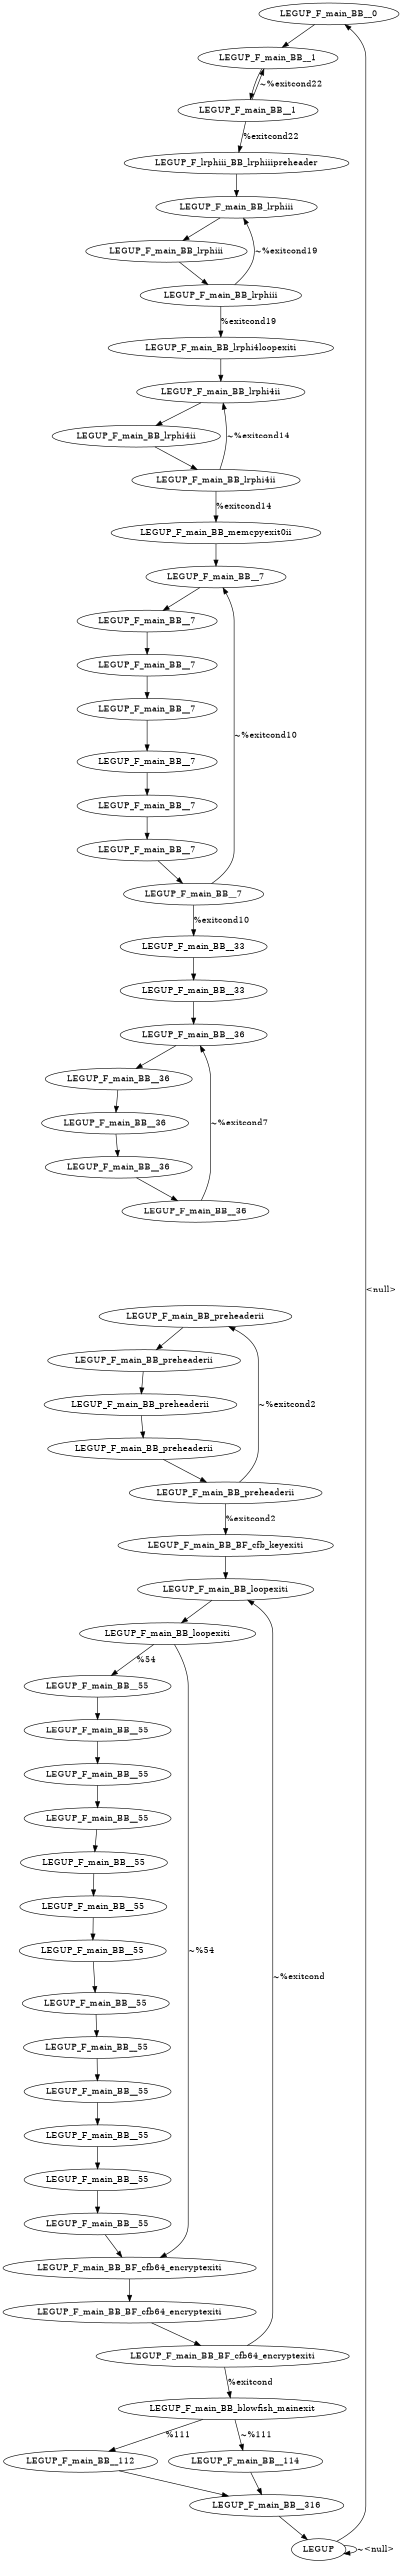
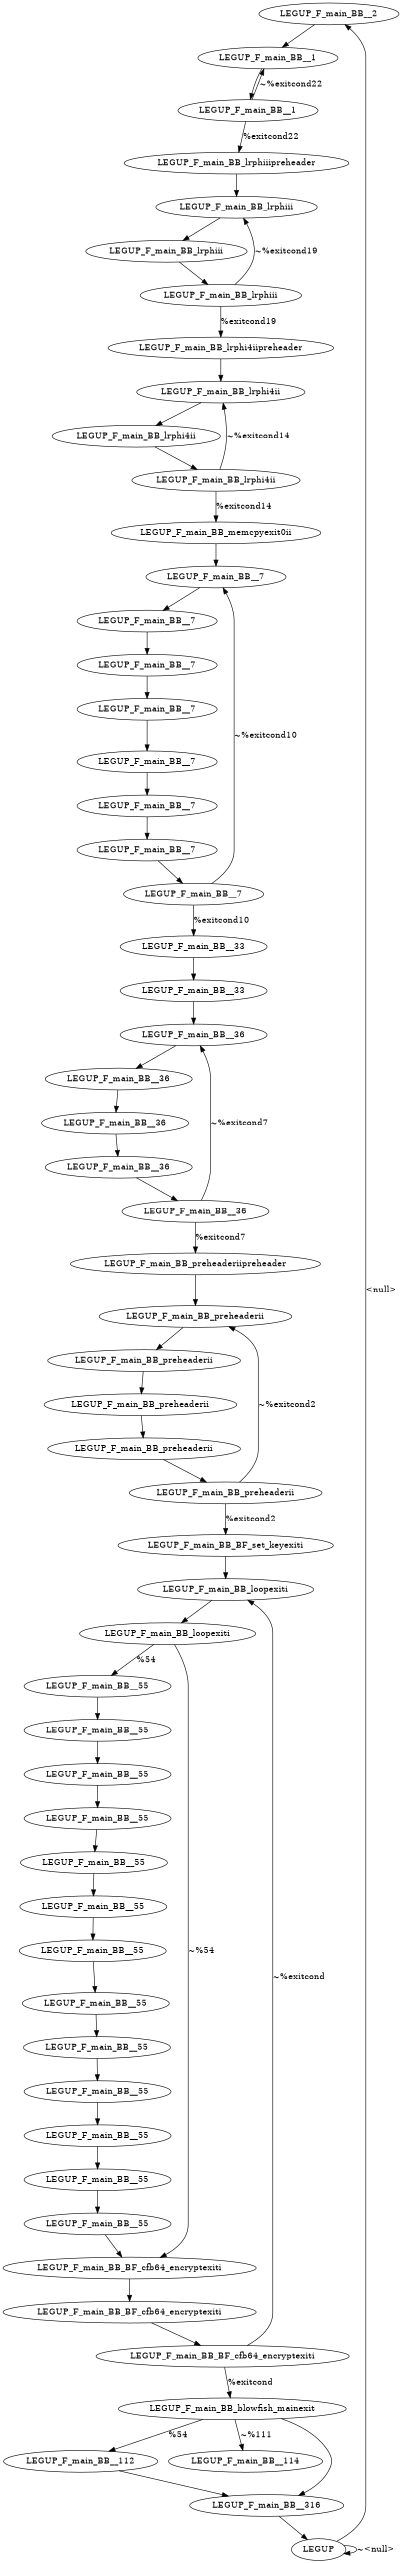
(329, 14) -> (329, 14)
(237, 163) -> (237, 163)
(221, 348) -> (221, 348)
none -> (195, 1264)
(226, 1545) -> (226, 1545)
(178, 2435) -> (178, 2435)
(255, 2481) -> (327, 2450)
